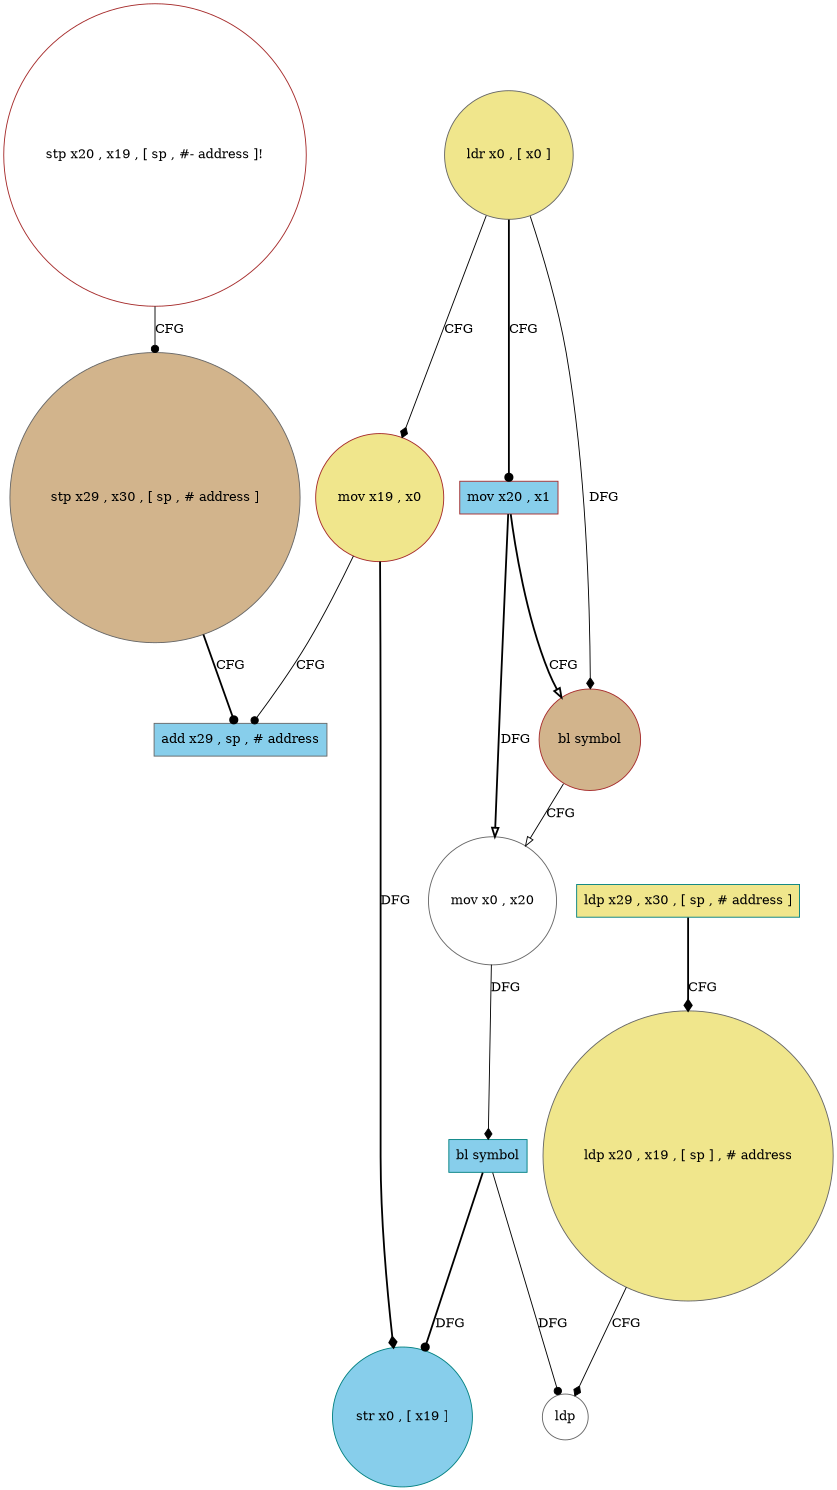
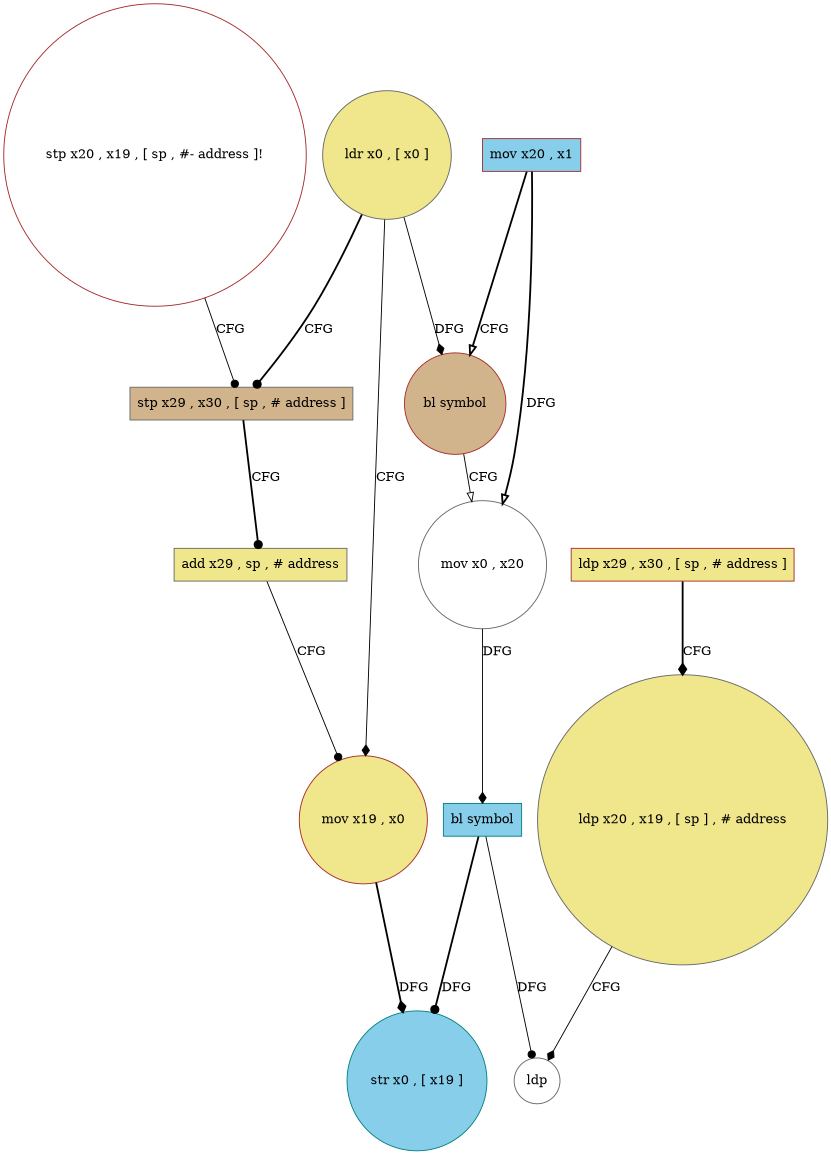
(509, 347) -> (317, 302)
(155, 498) -> (241, 404)
(310, 639) -> (302, 667)
(241, 740) -> (261, 565)
(688, 901) -> (683, 565)
